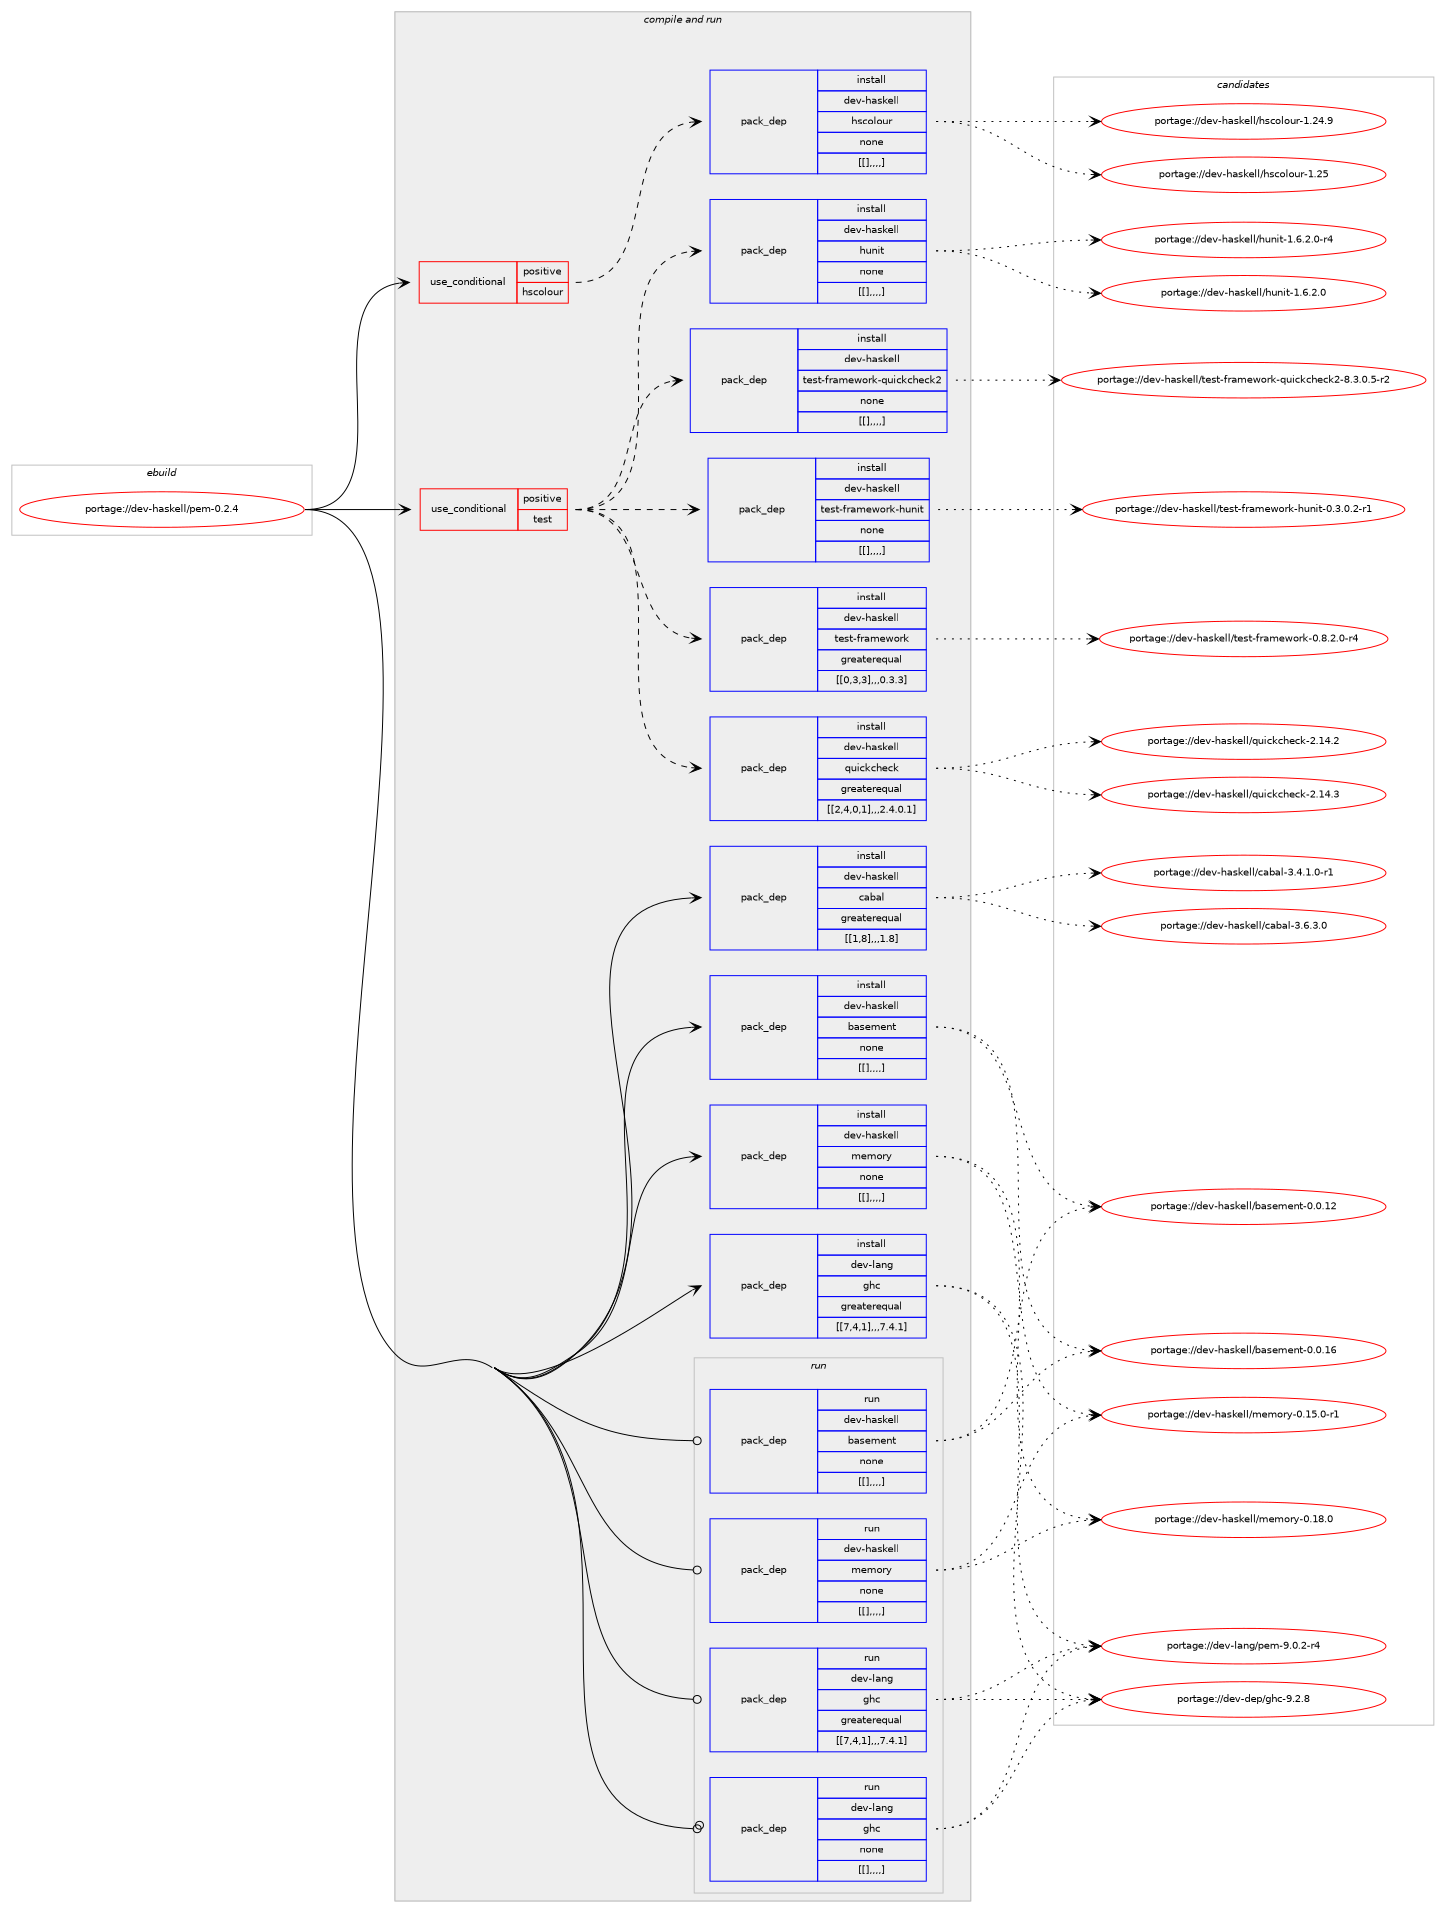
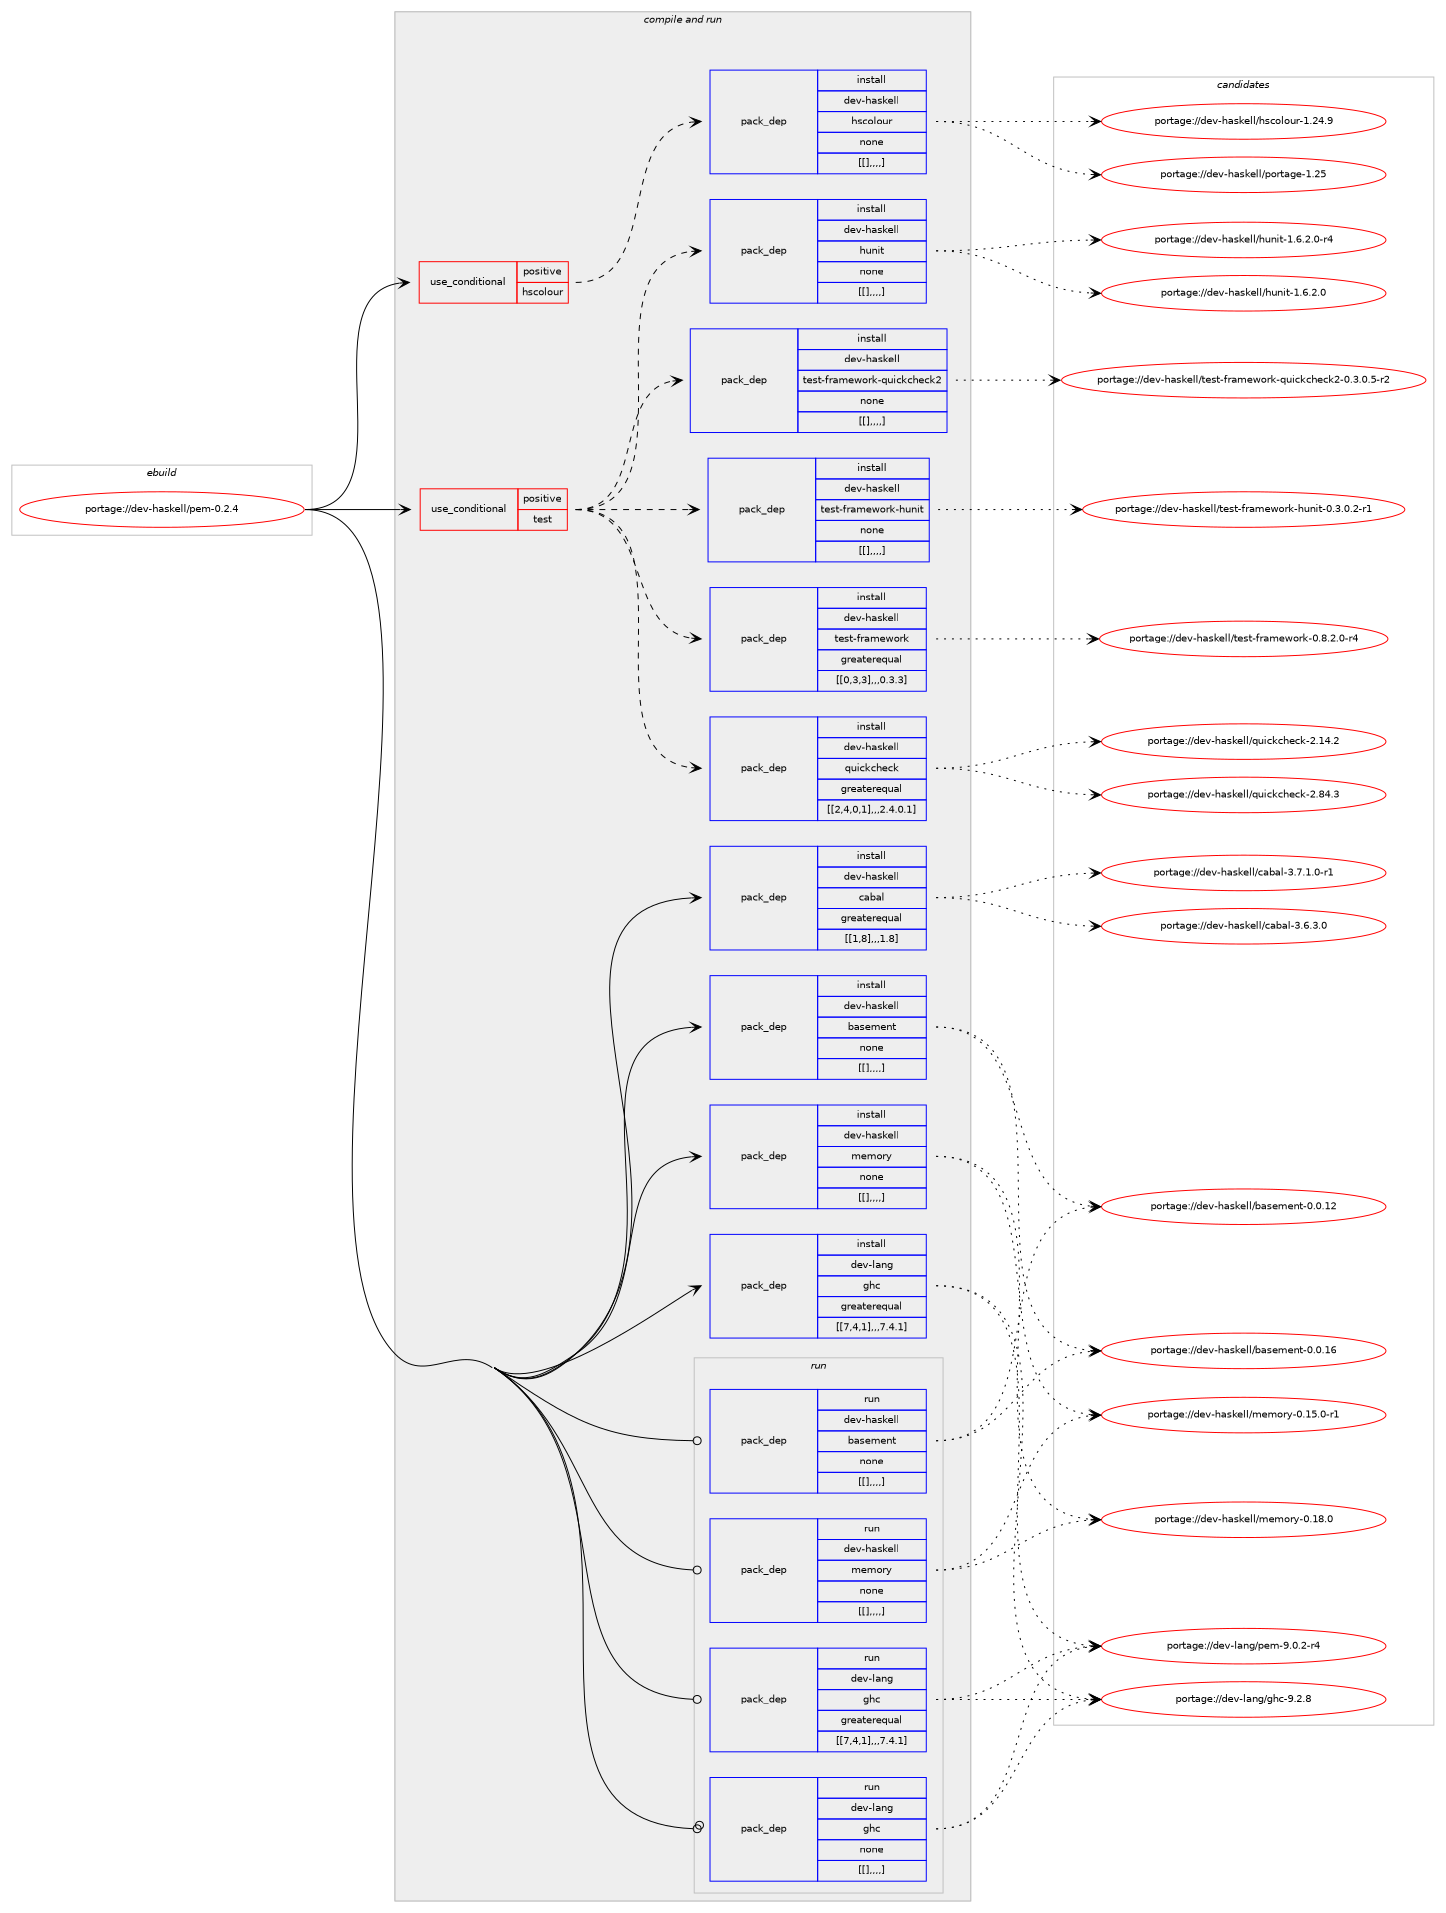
(1244, 175) -> (1244, 175)
(1244, 380) -> (1244, 380)
(1244, 795) -> (1244, 795)
(1244, 873) -> (1244, 873)
(1244, 1699) -> (1244, 1699)
